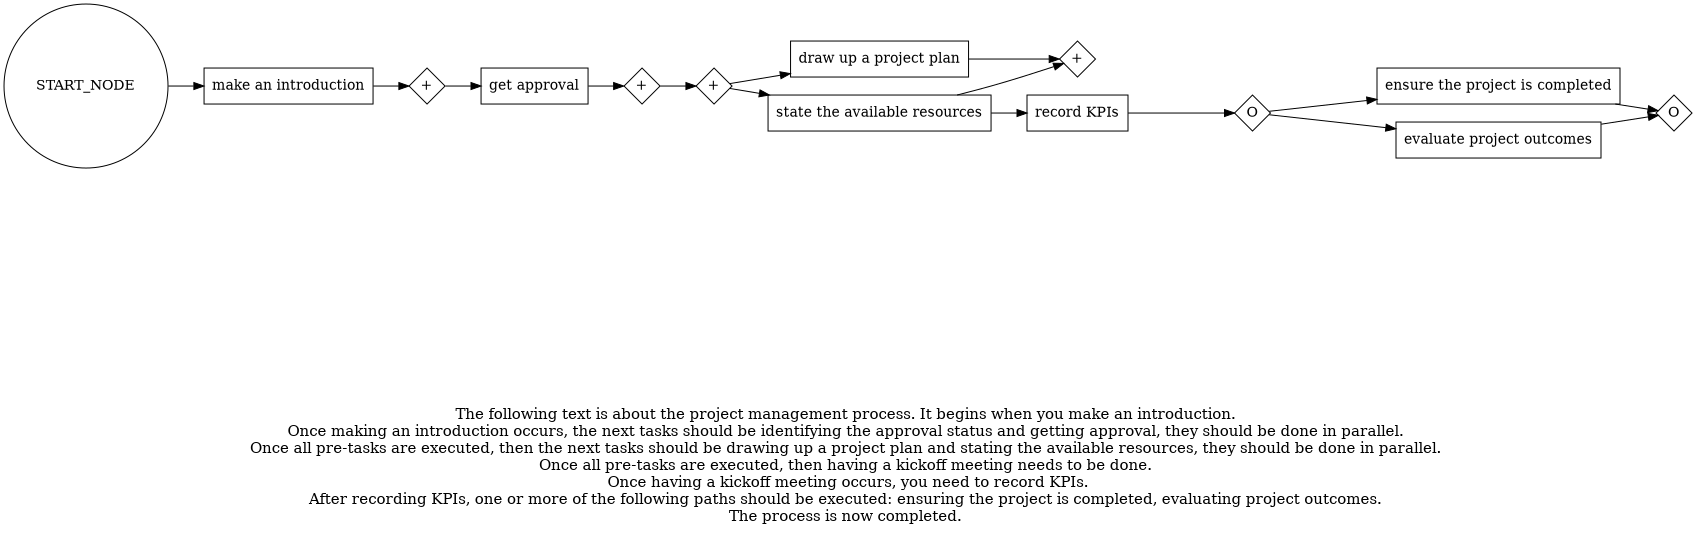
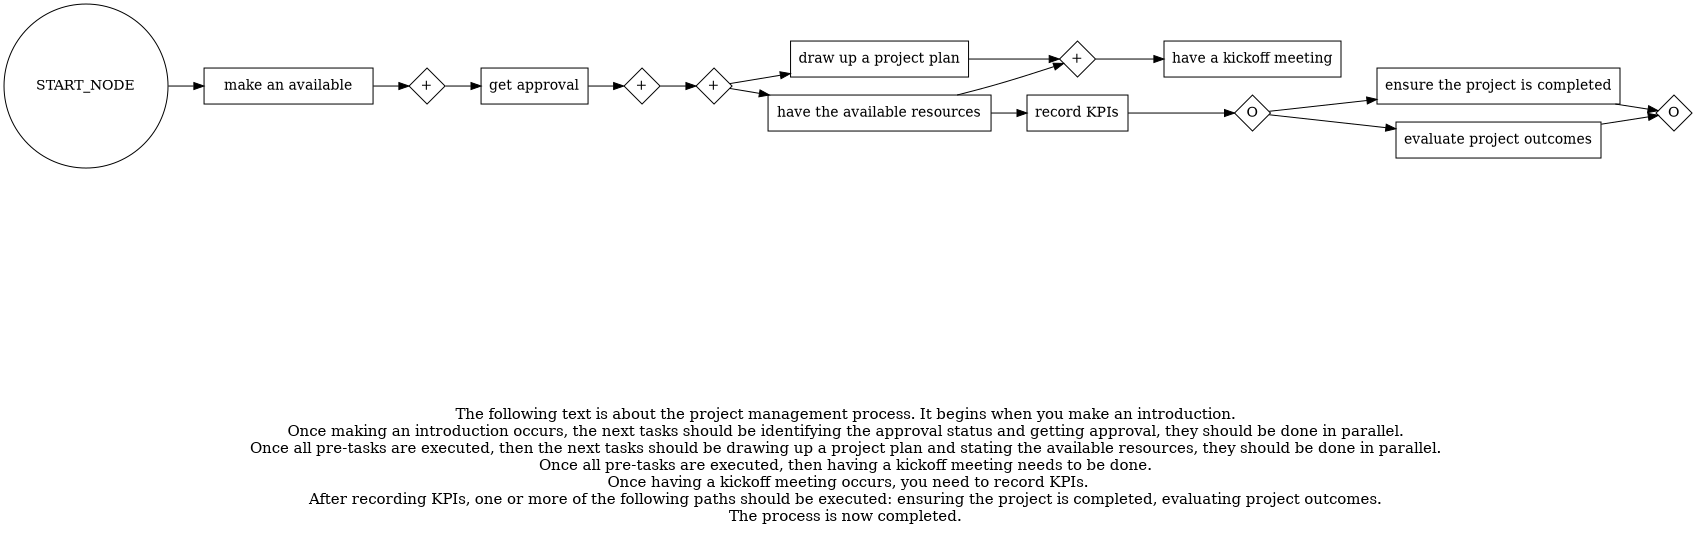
none -> (1252, 59)
(289, 86) -> (289, 86)
(880, 113) -> (880, 113)
